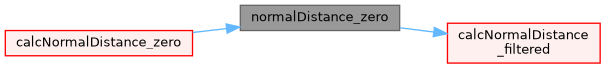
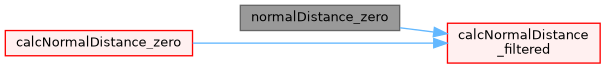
(210, 31) -> (313, 43)
